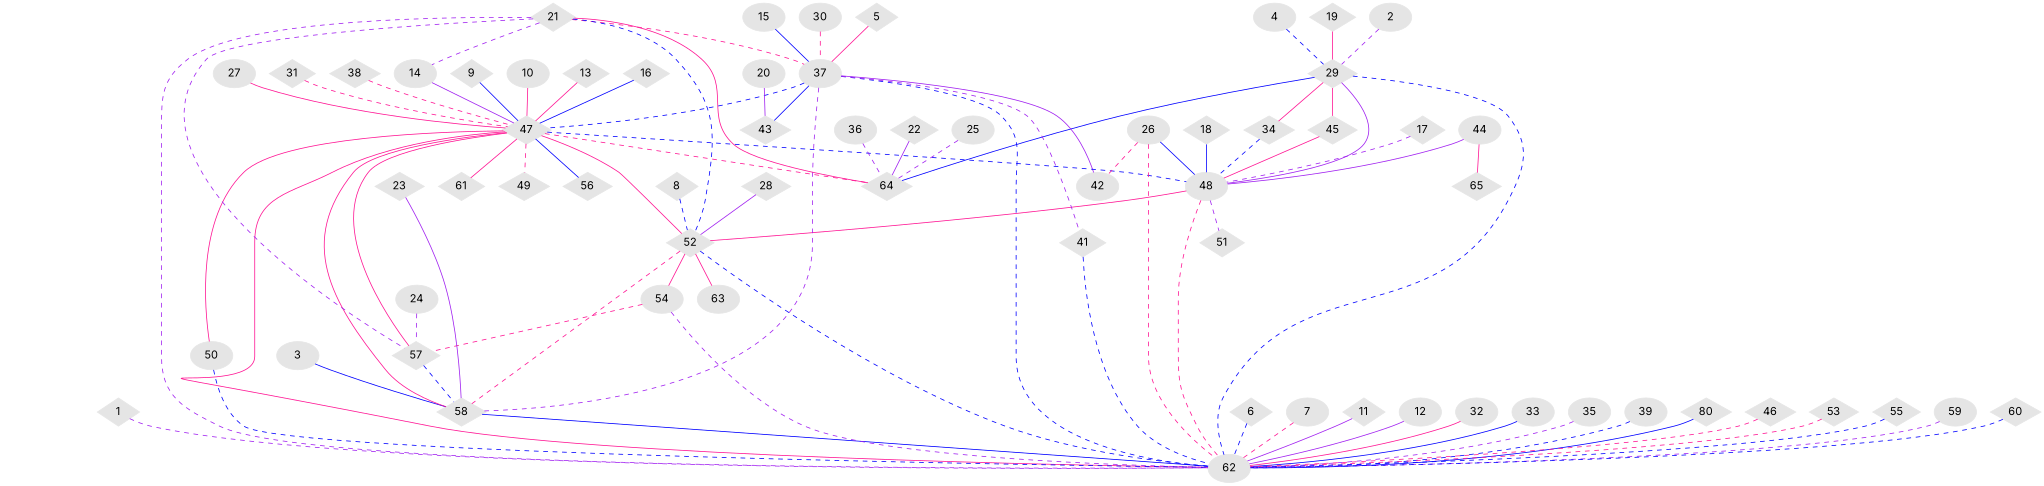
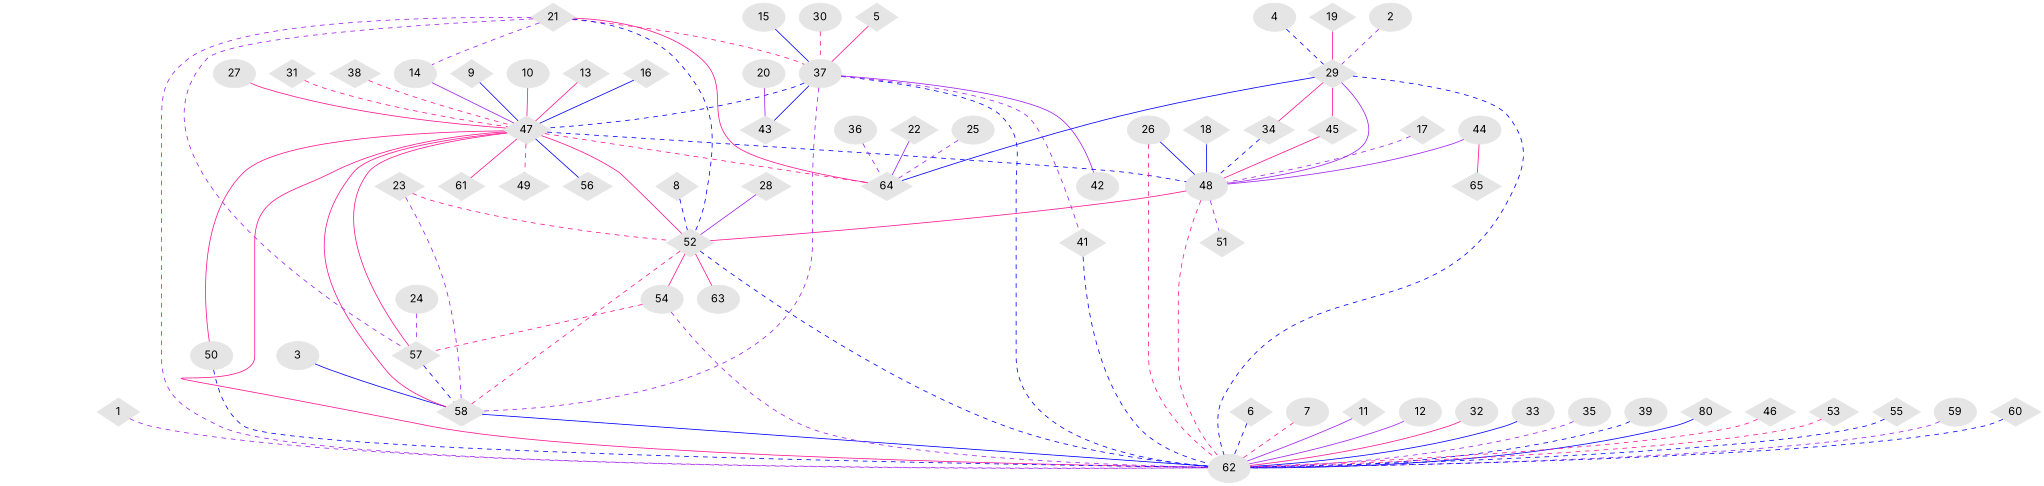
(1123, 158) -> none
none -> (540, 224)
(447, 294) -> (447, 294)
